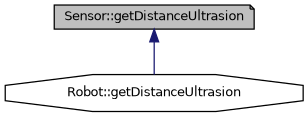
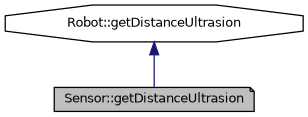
(154, 58) -> (154, 71)
